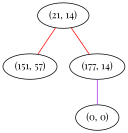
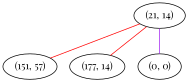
(97, 92) -> (160, 41)
